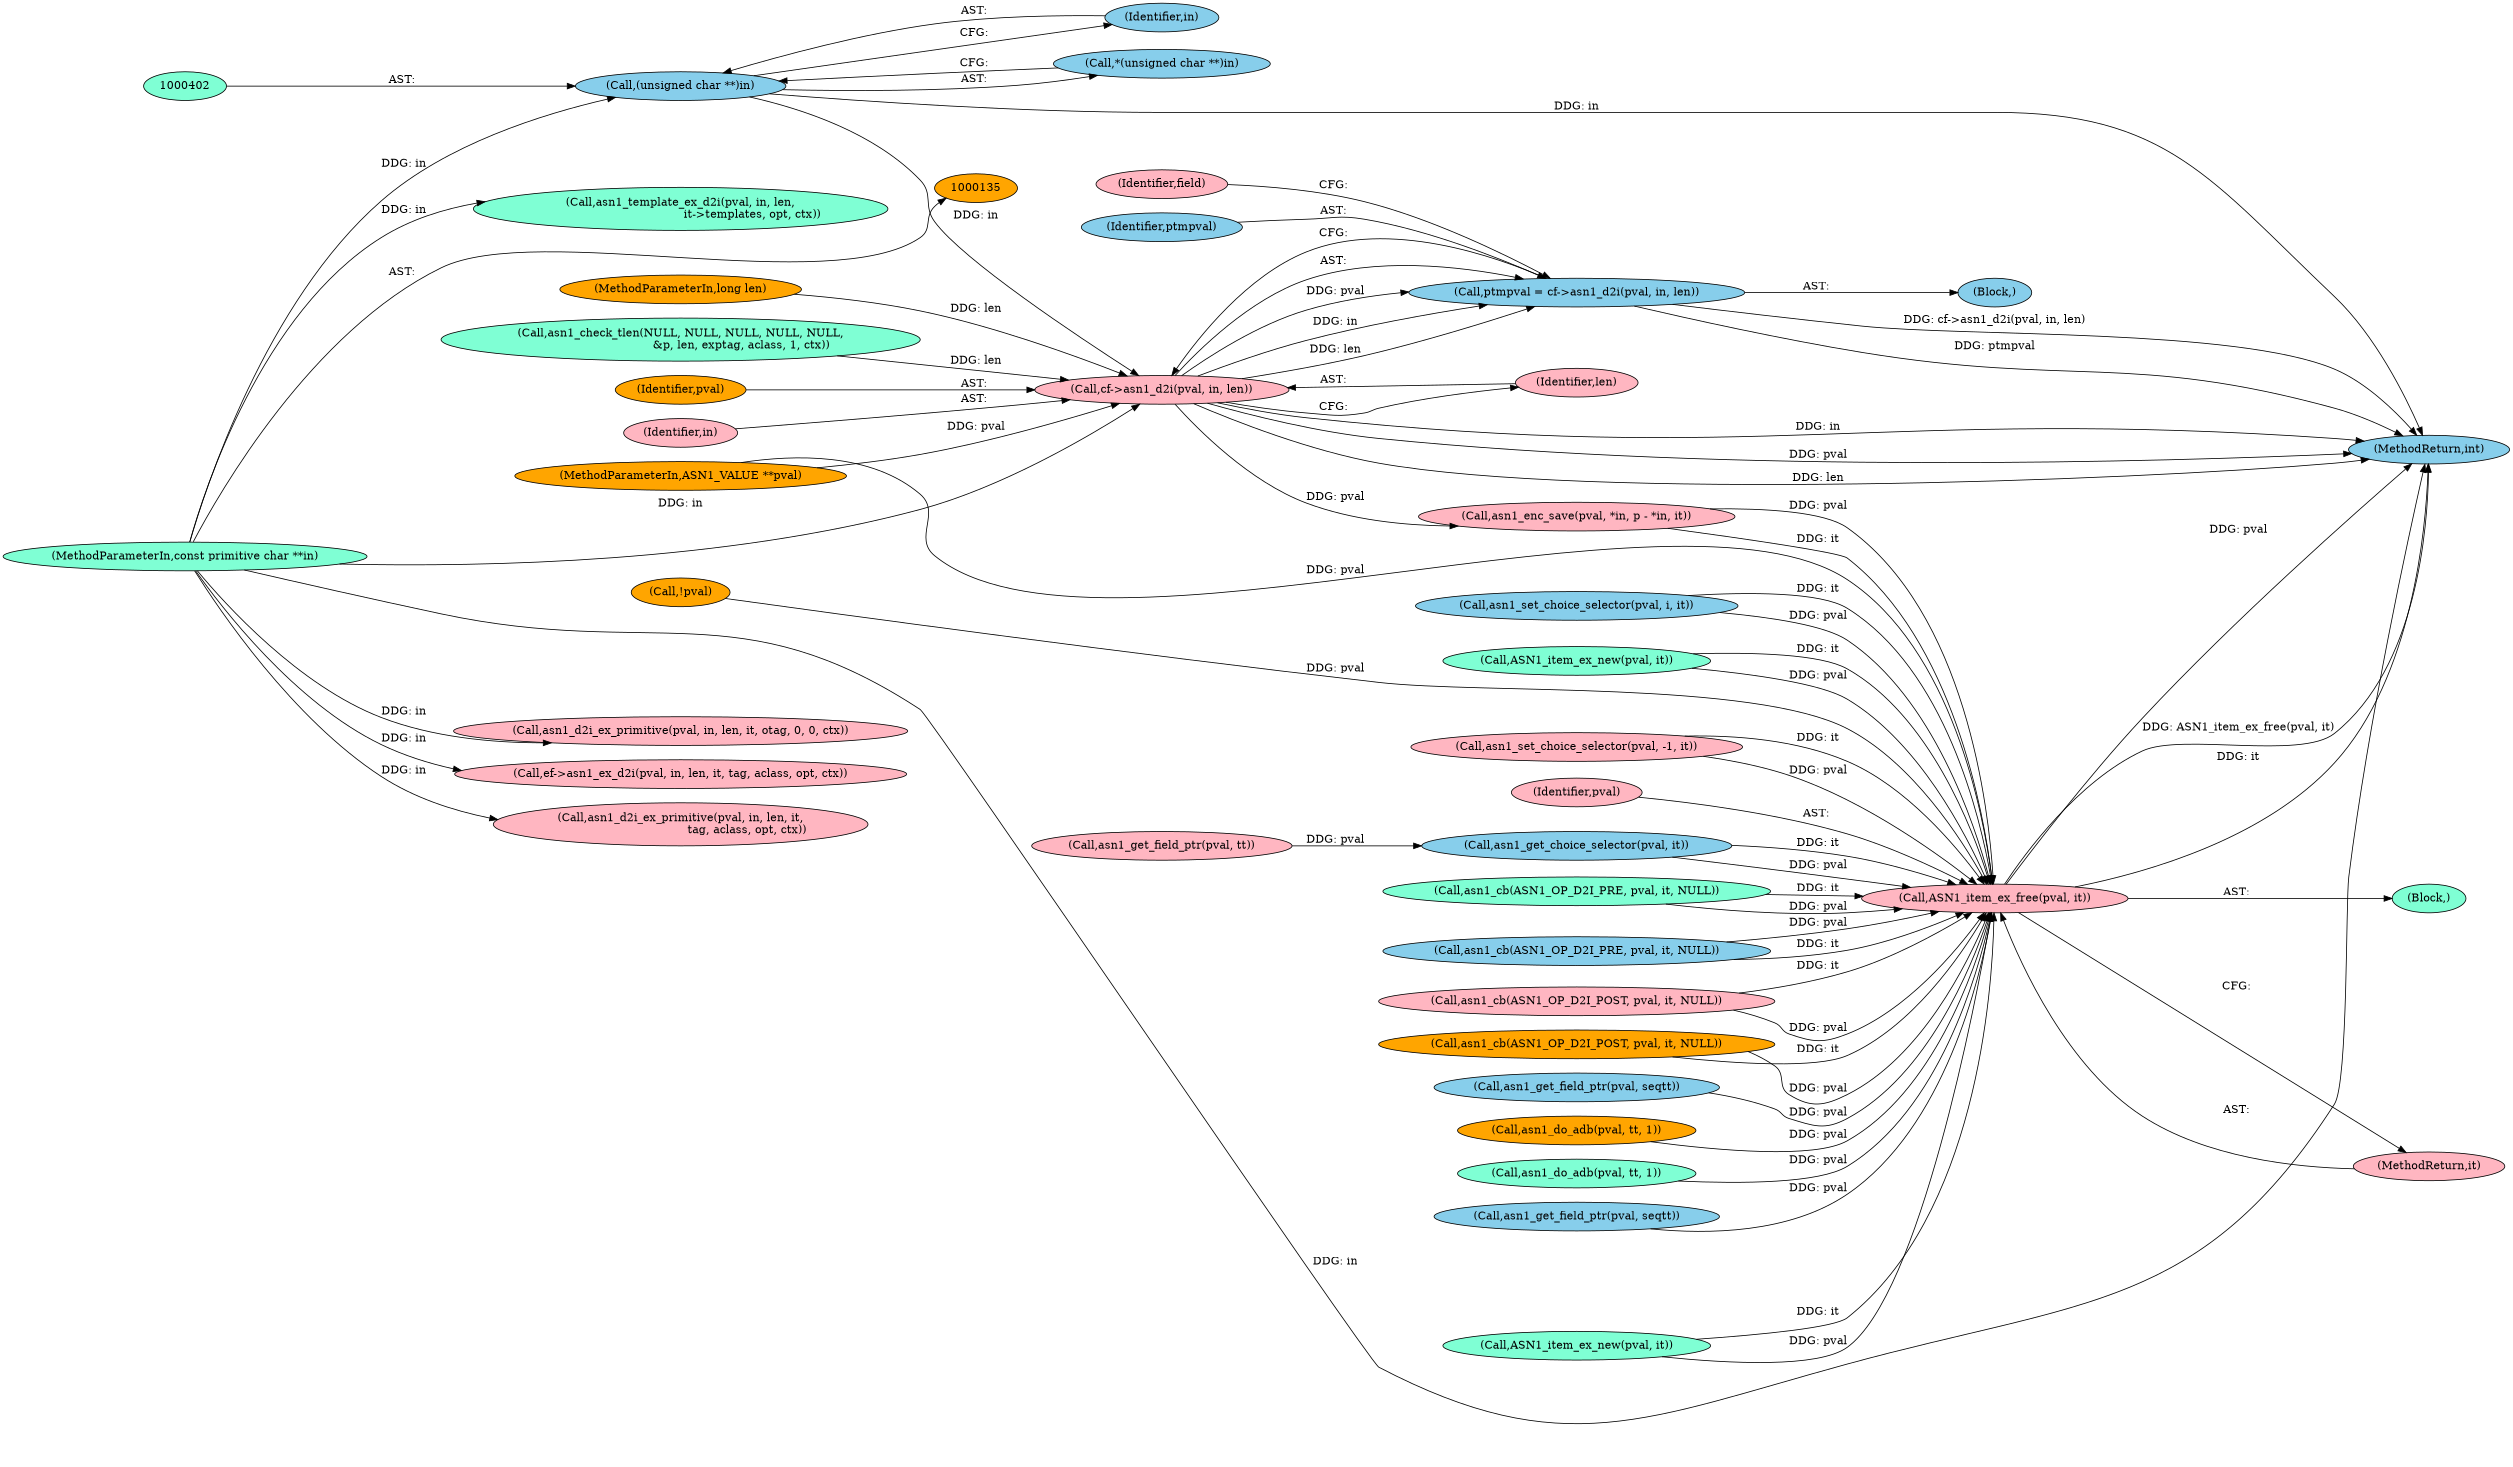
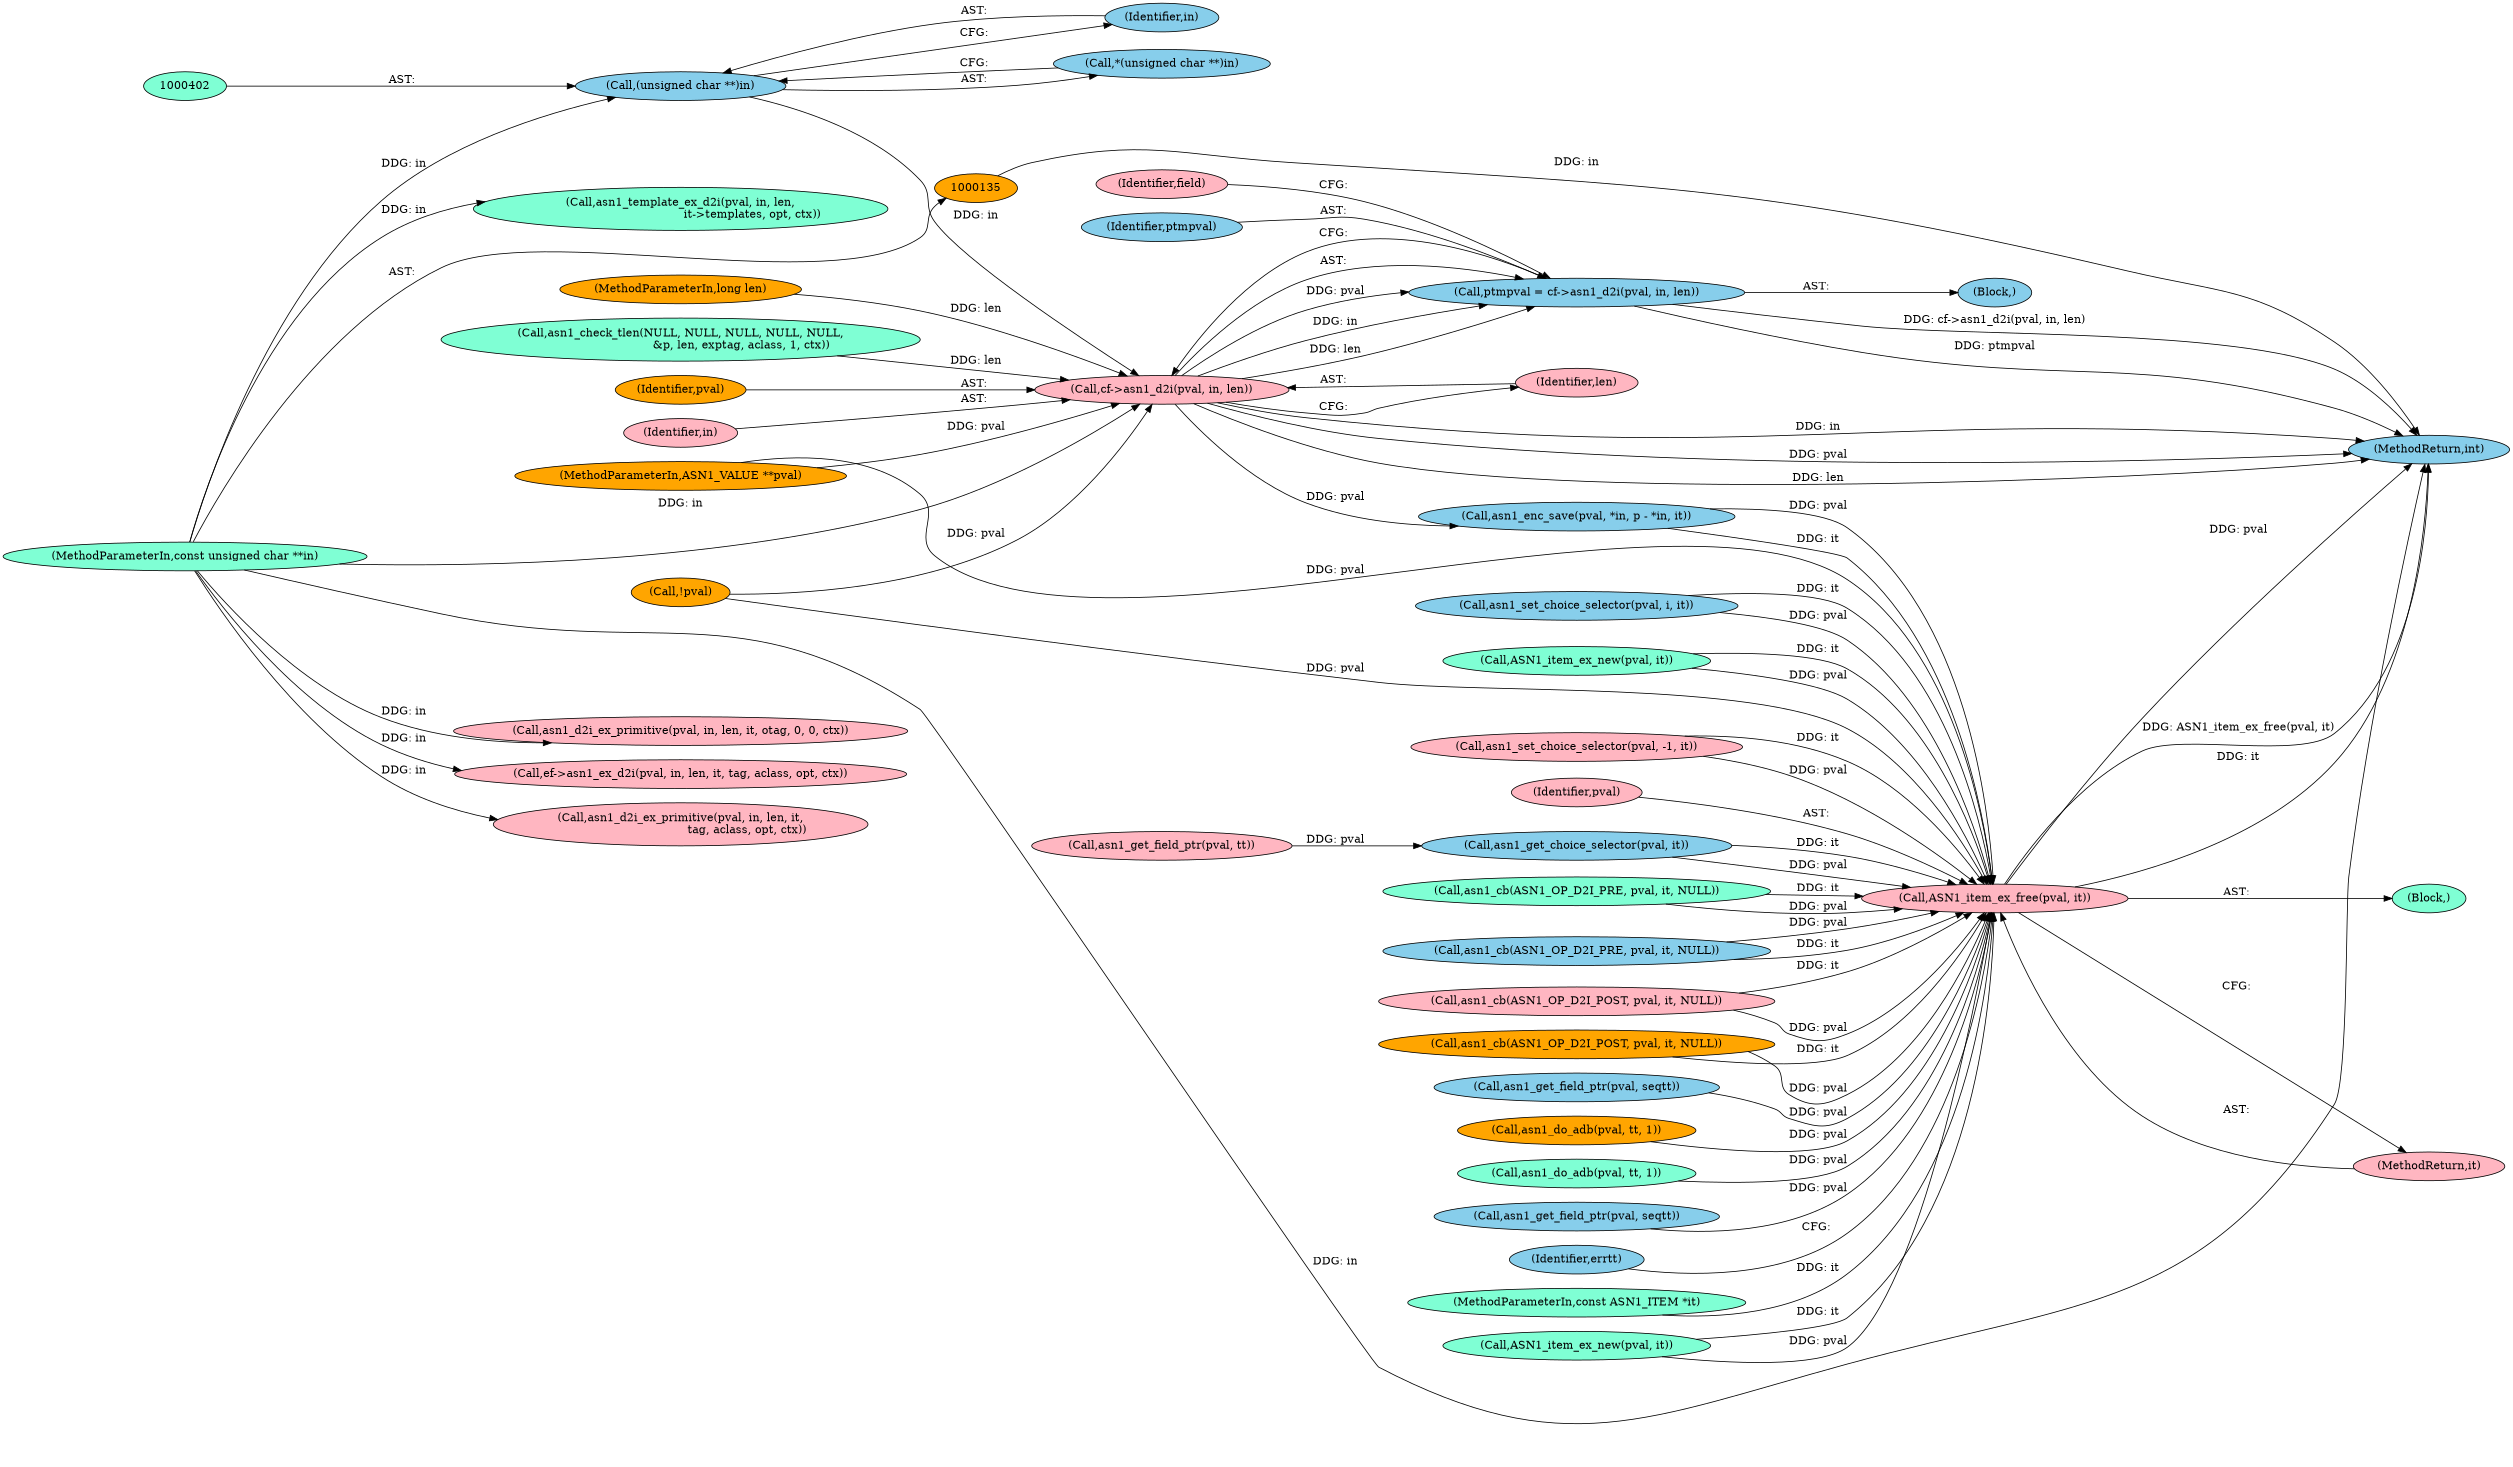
(1661, 112) -> (1733, 197)
(1577, 517) -> (1577, 517)
(185, 556) -> (185, 556)
none -> (966, 561)
none -> (1577, 1260)
none -> (1577, 1303)
